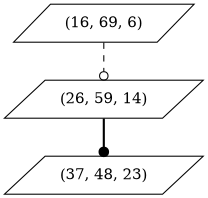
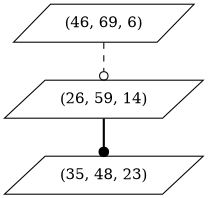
(104, 23) -> (104, 23)
(104, 175) -> (104, 175)
